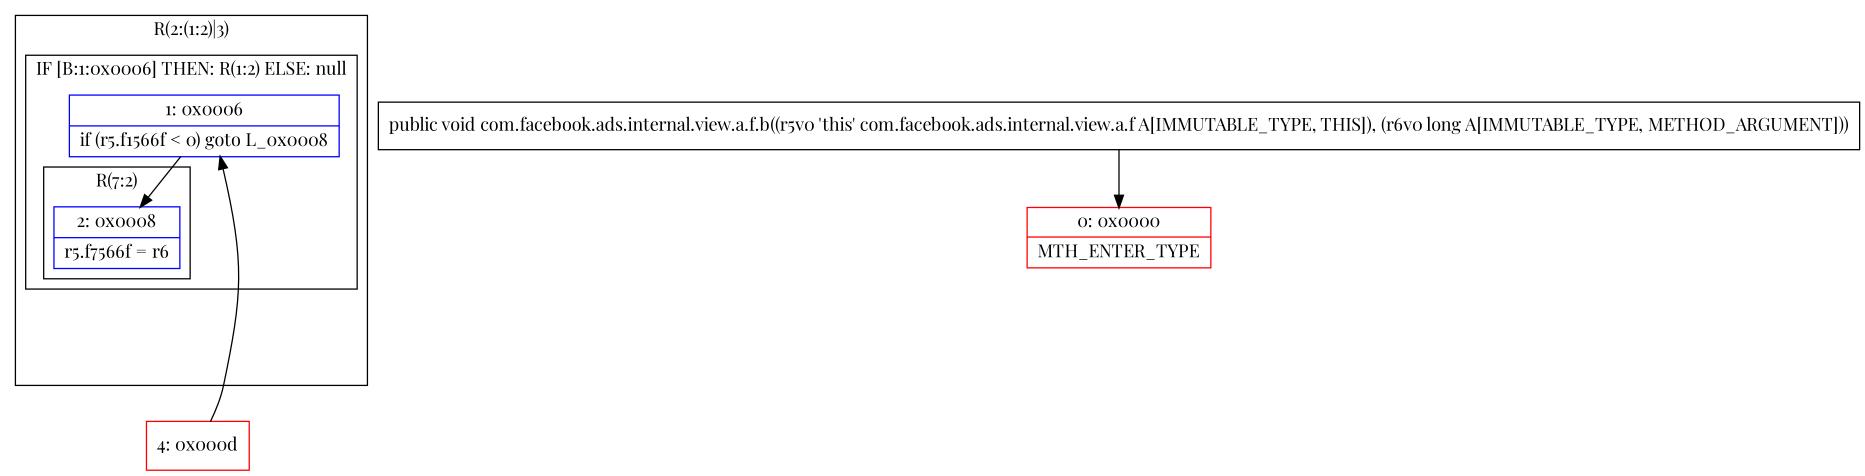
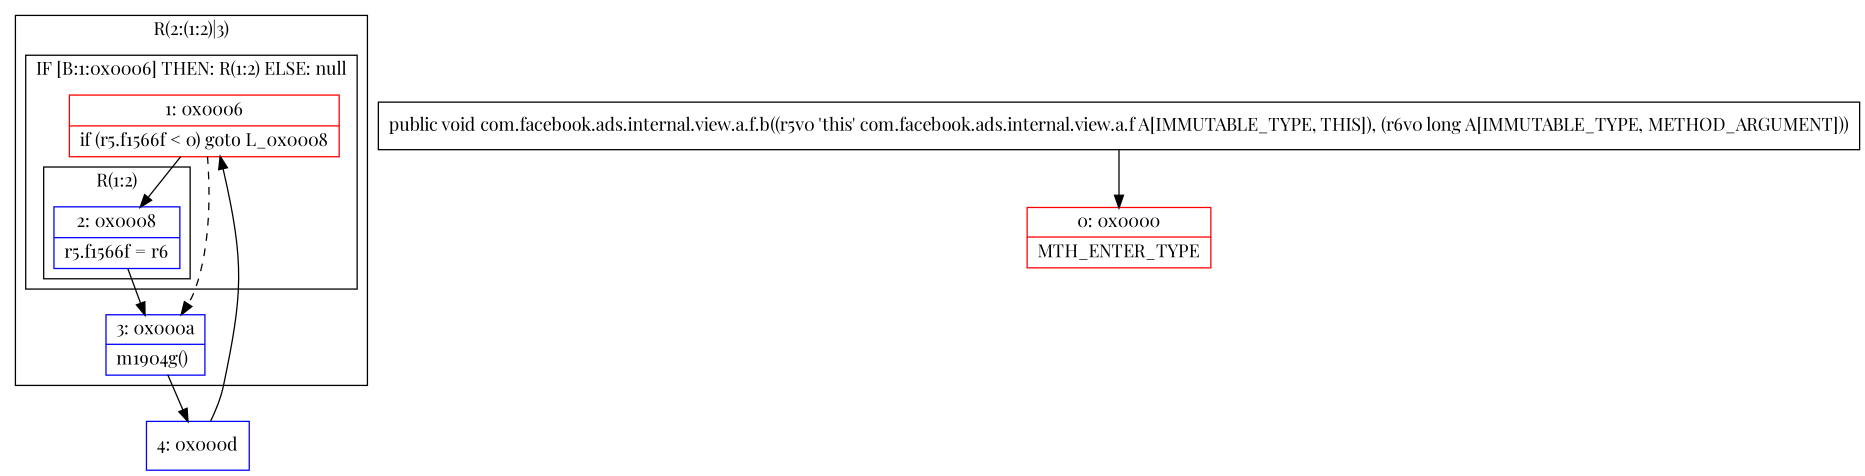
(204, 126) -> (204, 126)
(117, 182) -> (117, 182)
(117, 252) -> (117, 252)
none -> (155, 345)
(198, 446) -> (198, 446)
